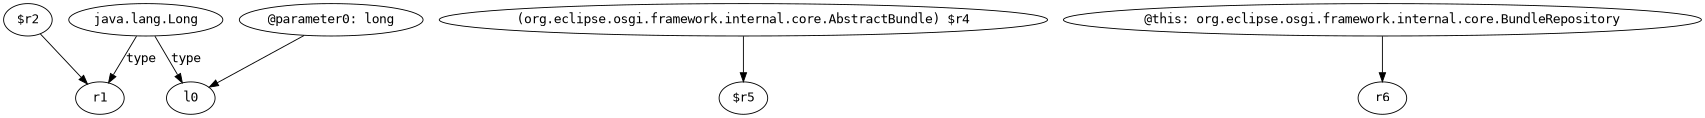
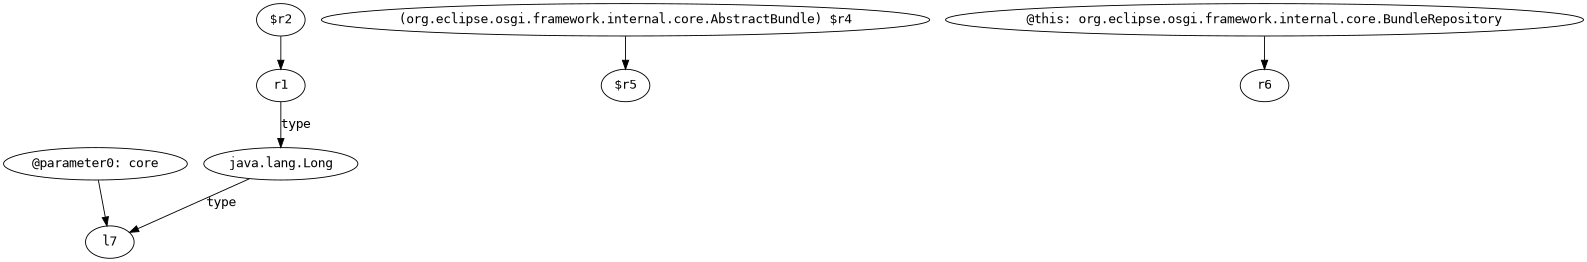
(331, 20) -> (95, 164)
(125, 55) -> (281, 120)
(191, 98) -> (110, 242)
